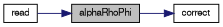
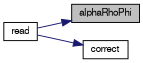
(152, 13) -> (56, 39)
